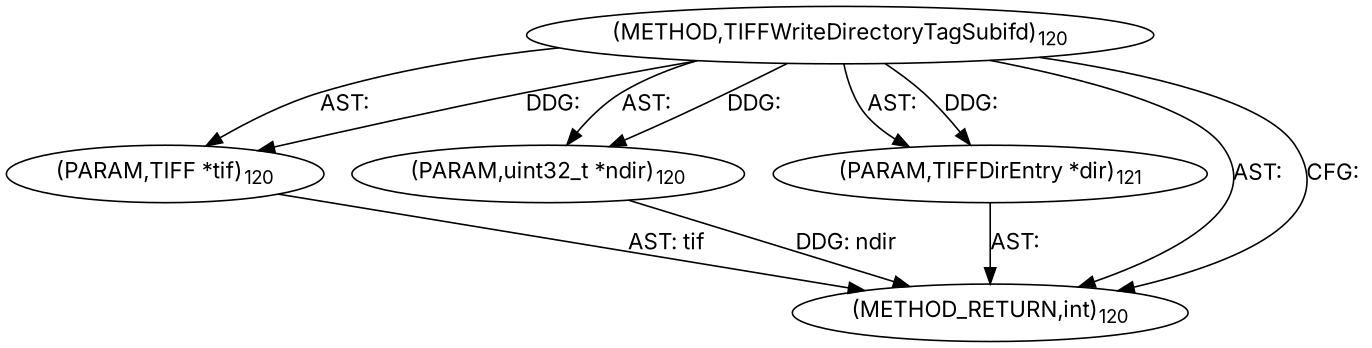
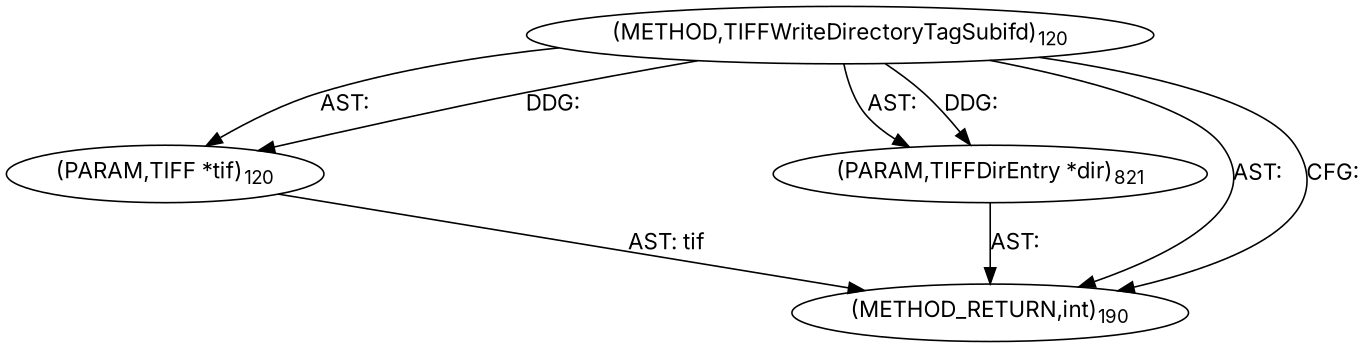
(1129, 172) -> (1129, 172)
(548, 174) -> none
(1114, 310) -> (1114, 310)
